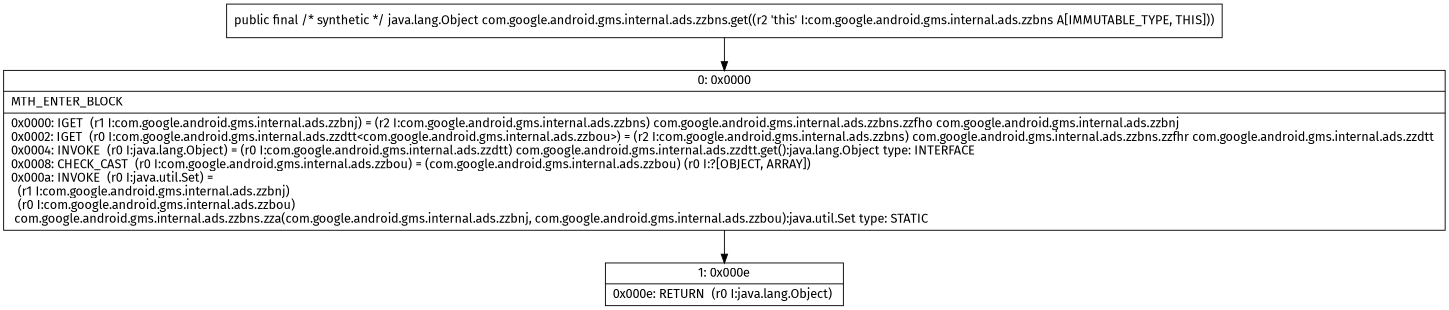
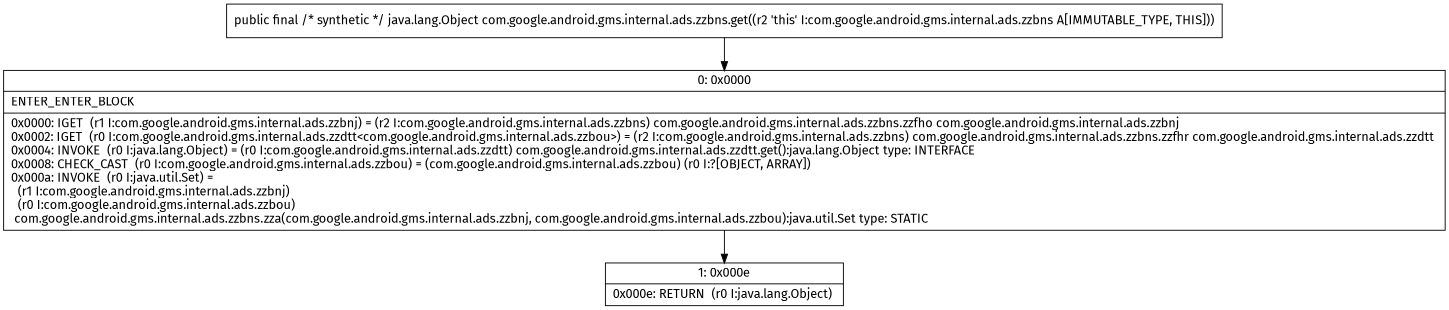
(67, 102) -> (73, 102)
